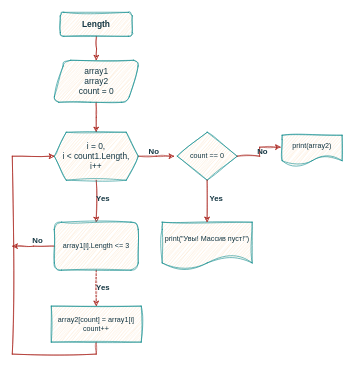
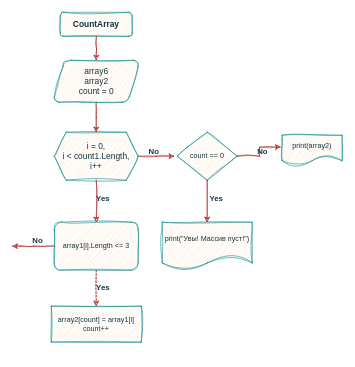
(96, 24) -> (96, 24)
(97, 81) -> (97, 81)
(12, 284) -> none
